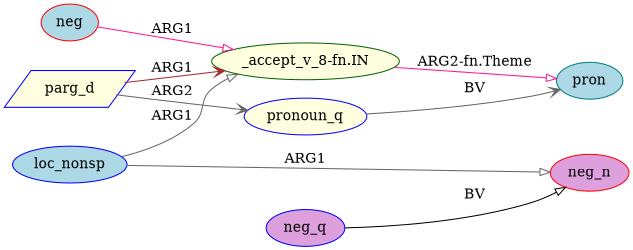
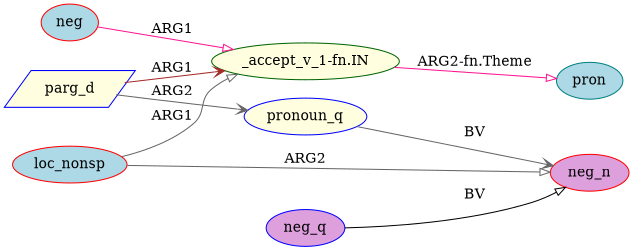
(306, 61) -> (306, 61)
(459, 106) -> (450, 145)
(306, 159) -> (306, 159)
(70, 165) -> (70, 165)
